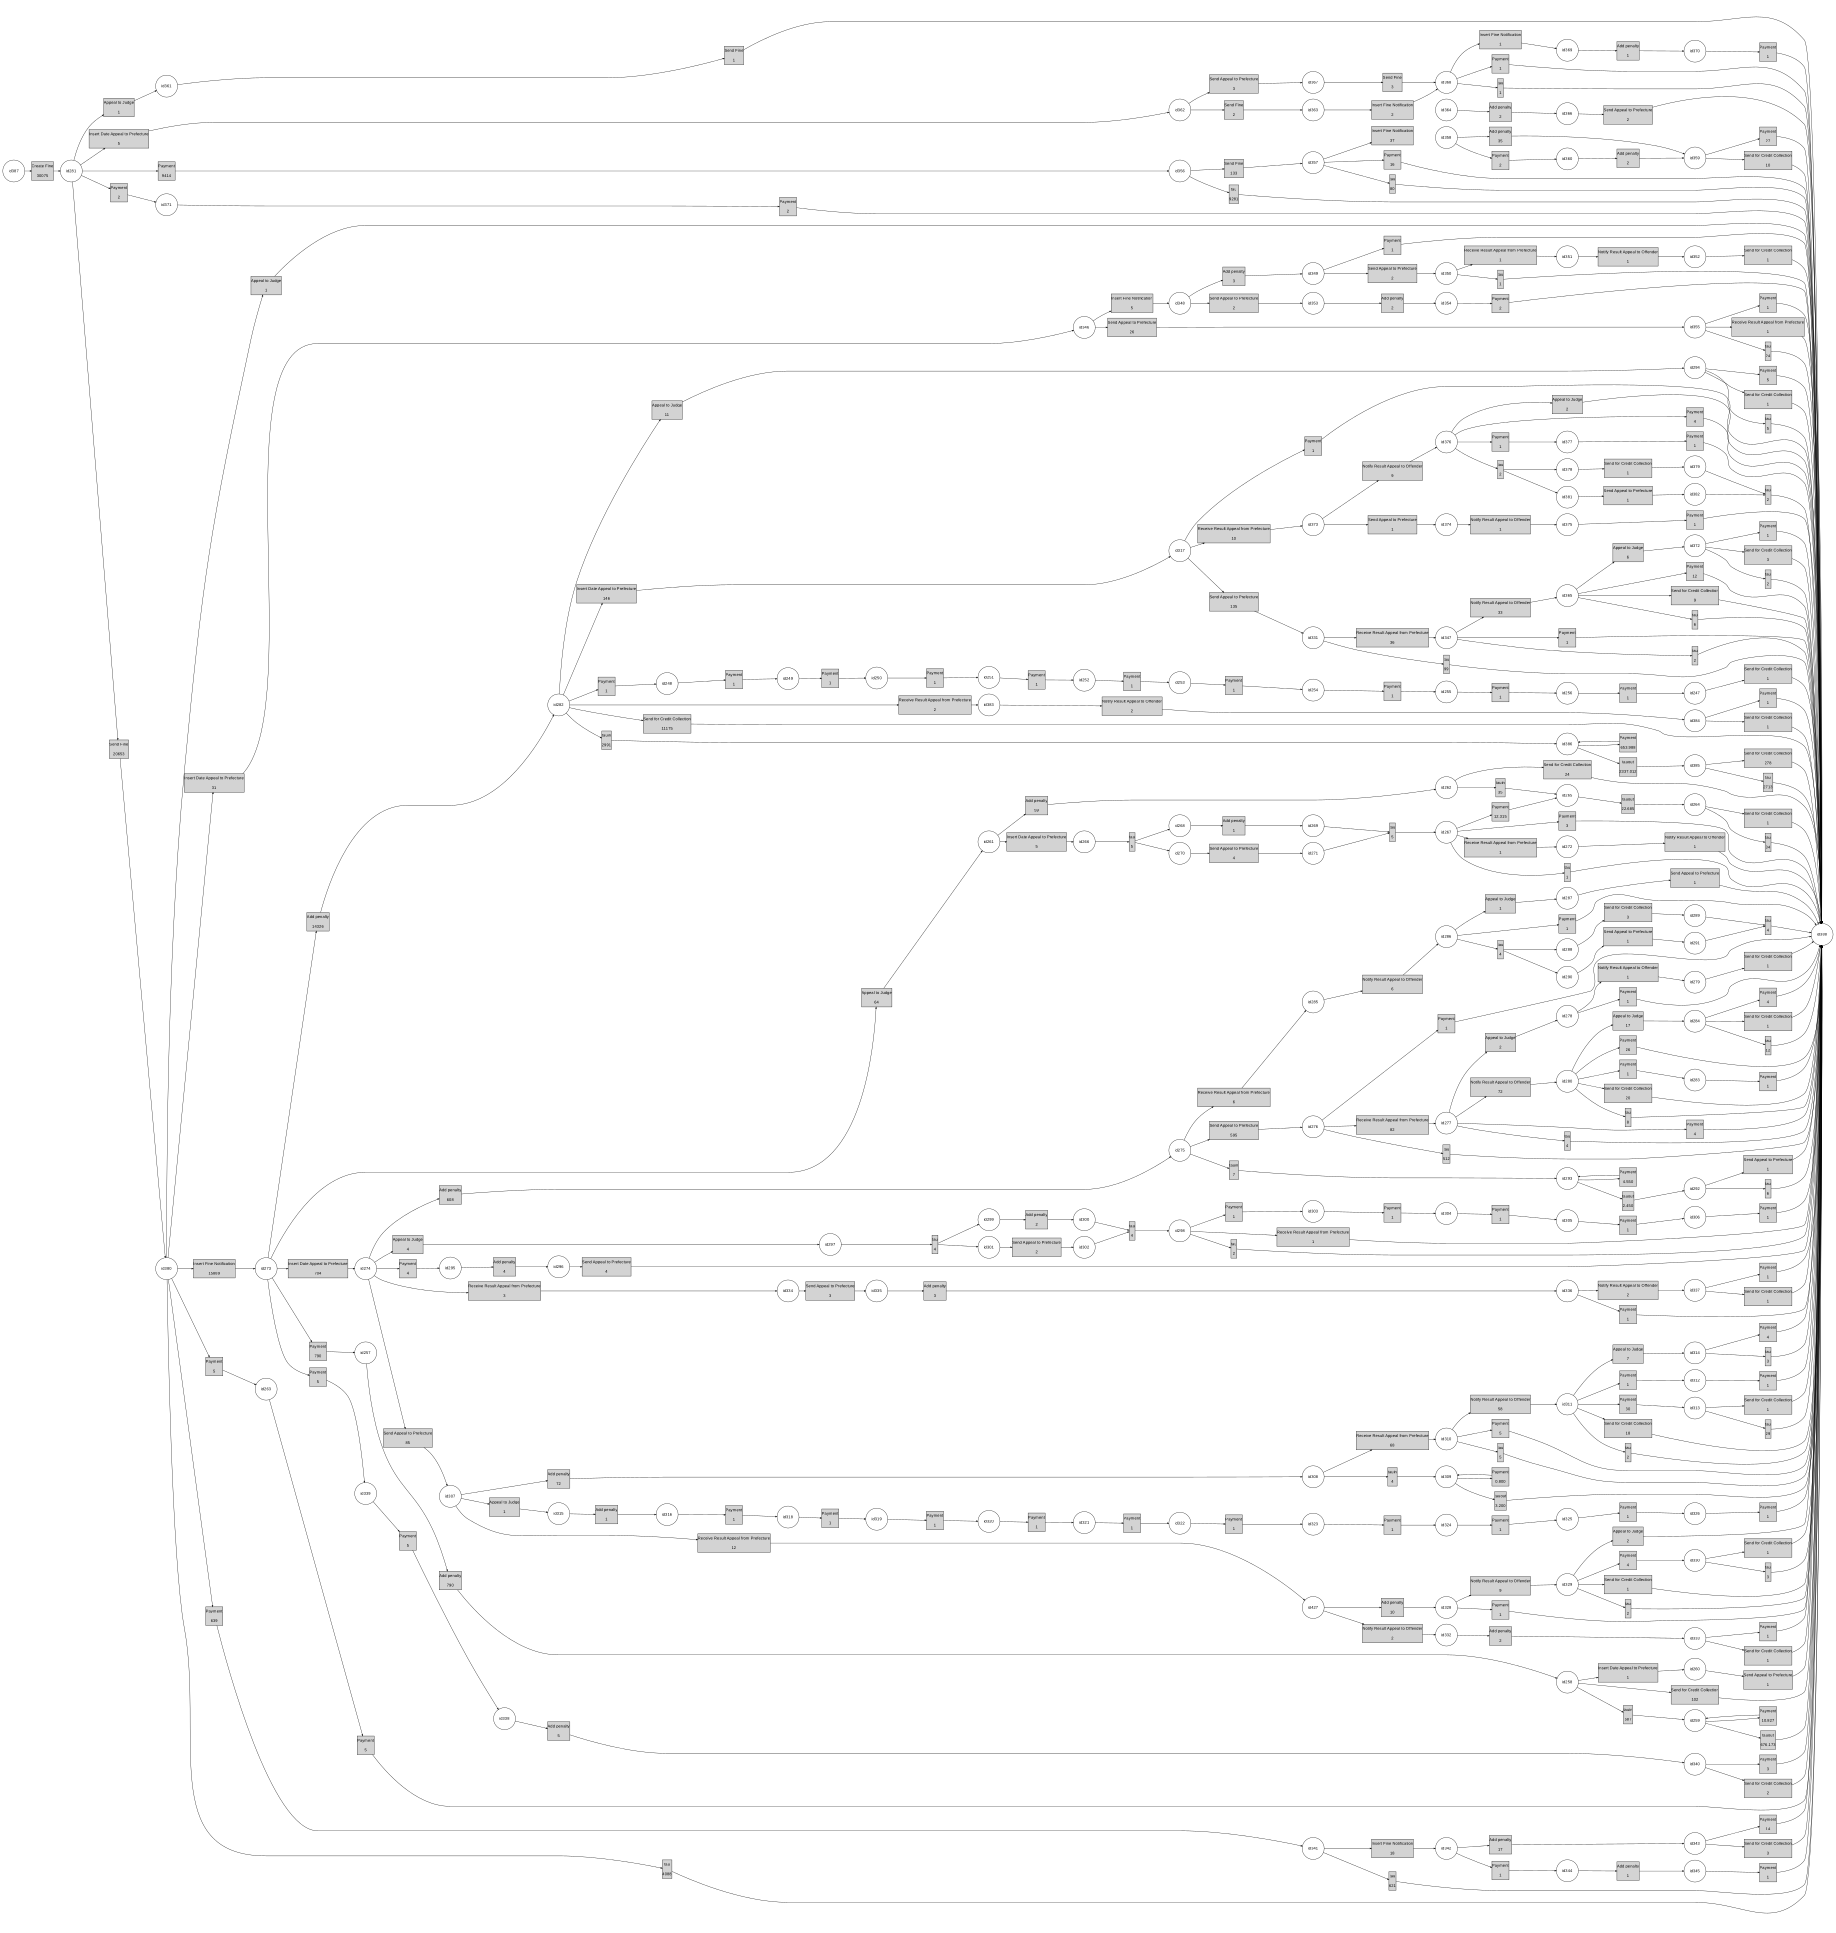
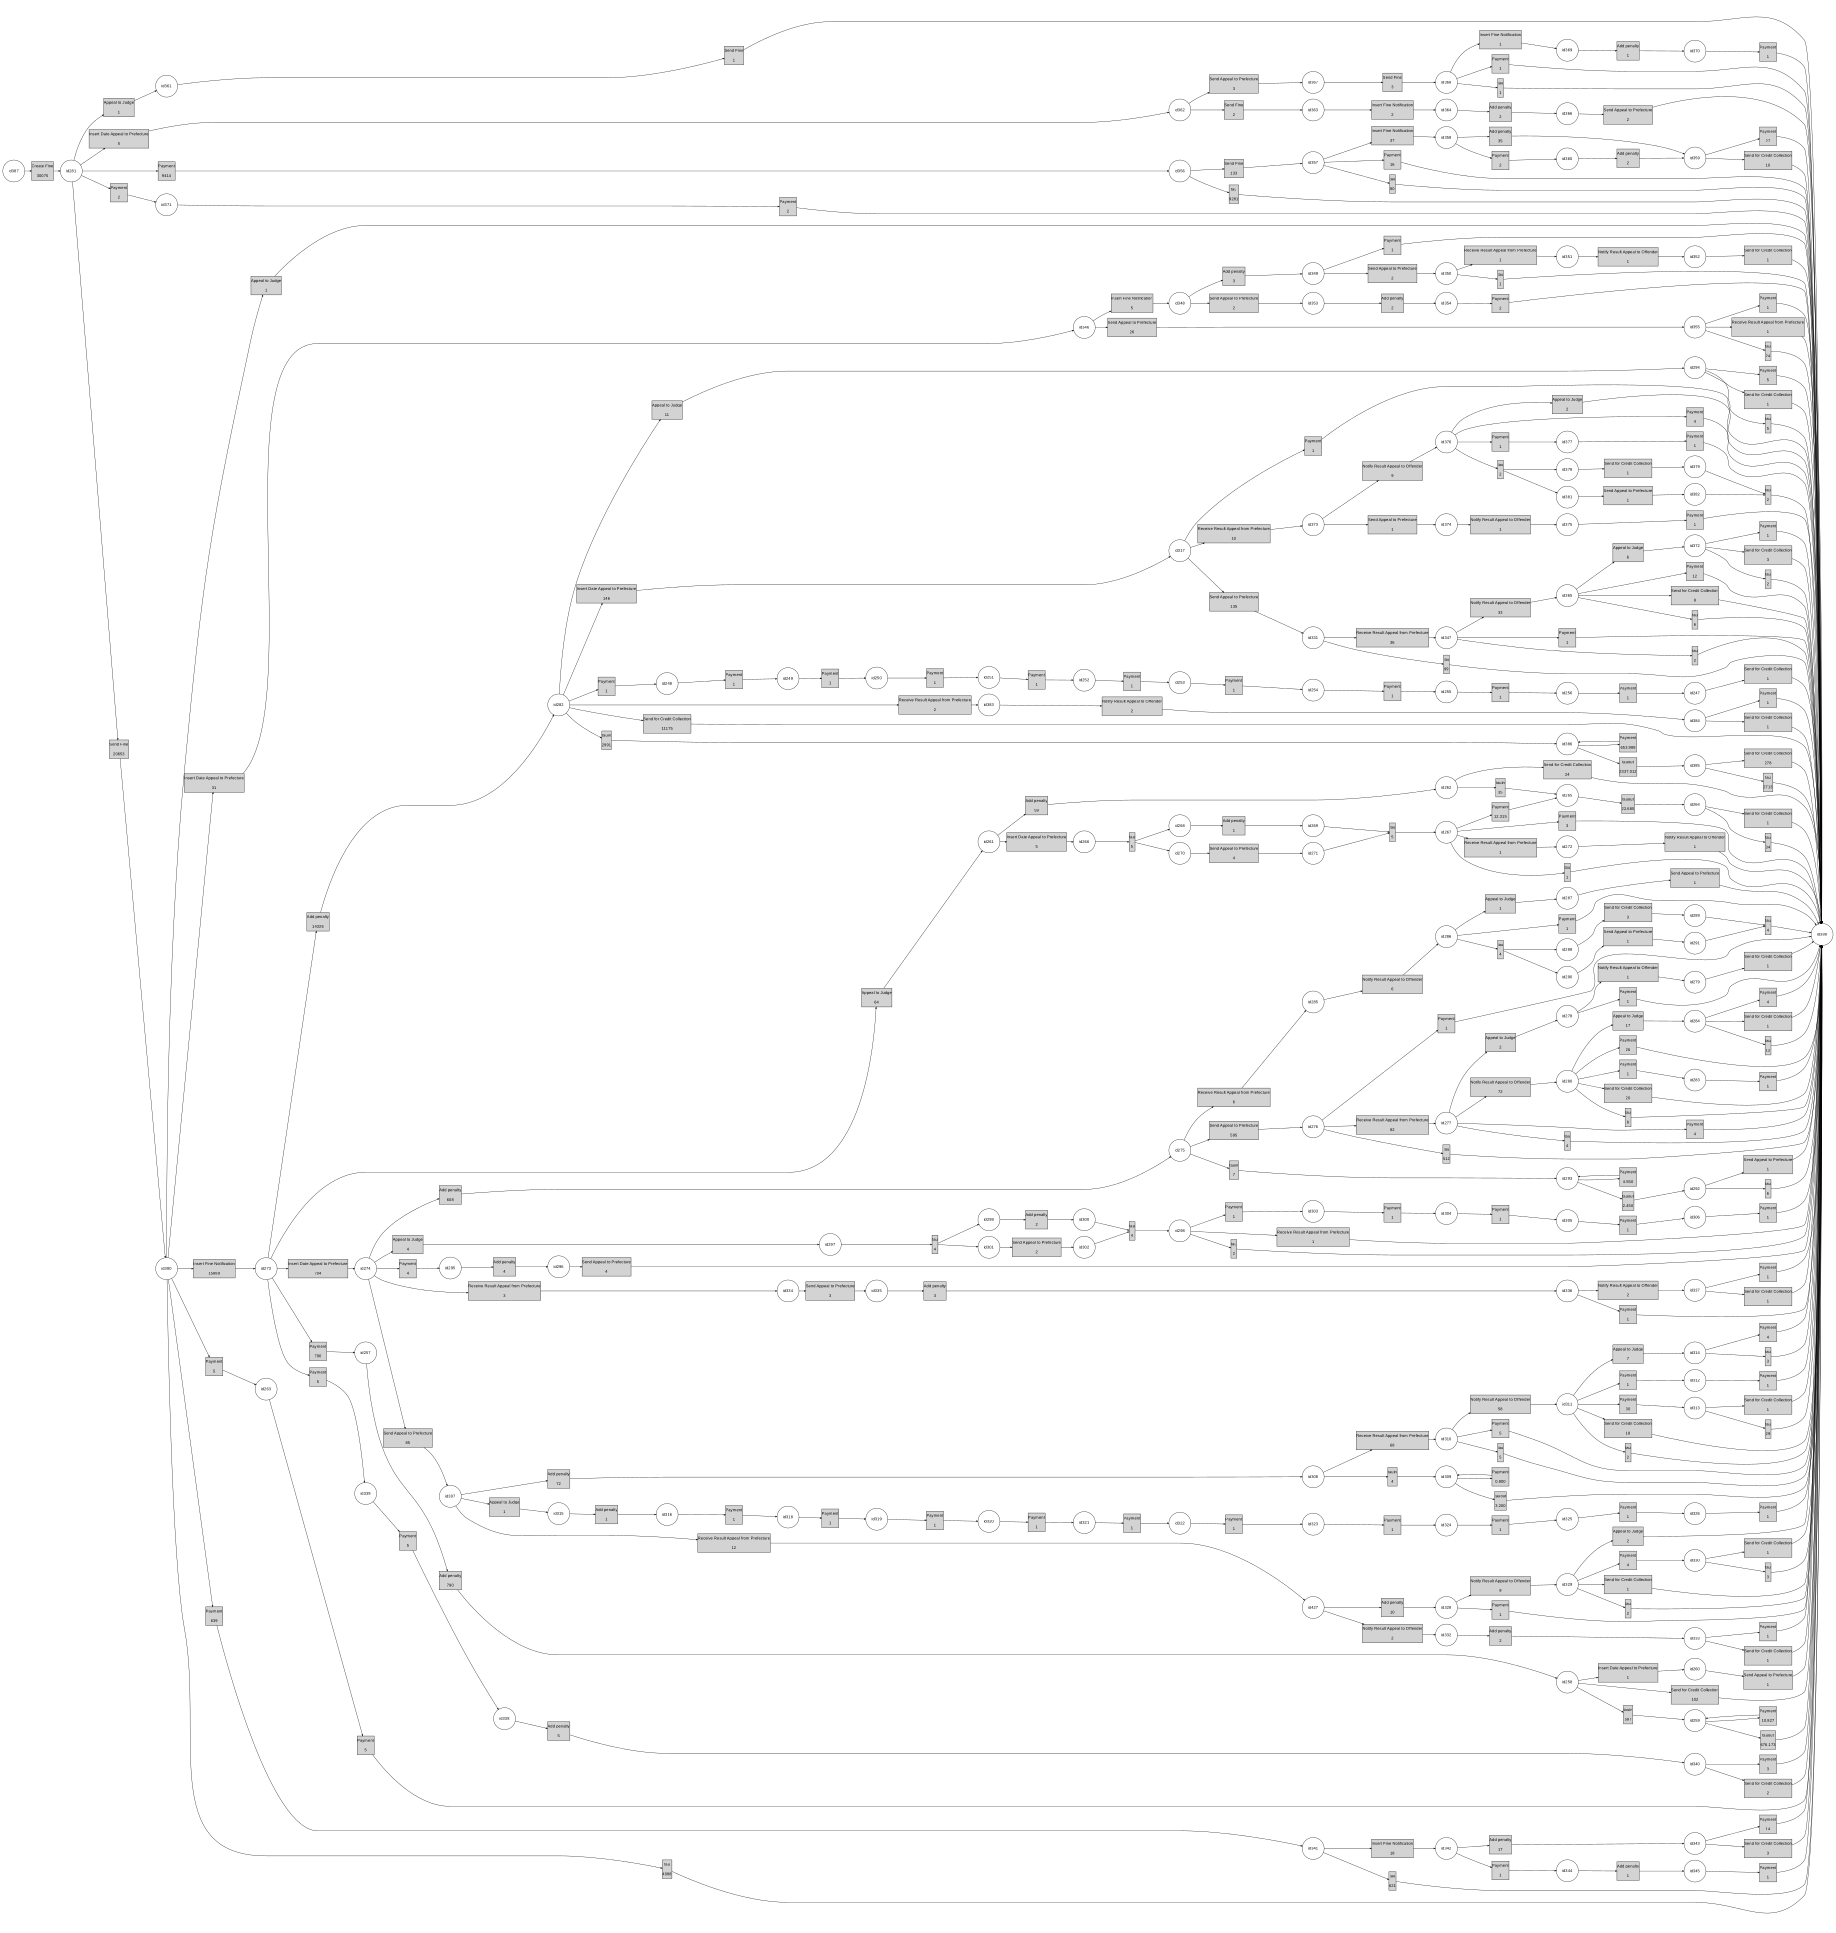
(1425, 96) -> (1424, 110)
none -> (1424, 137)
